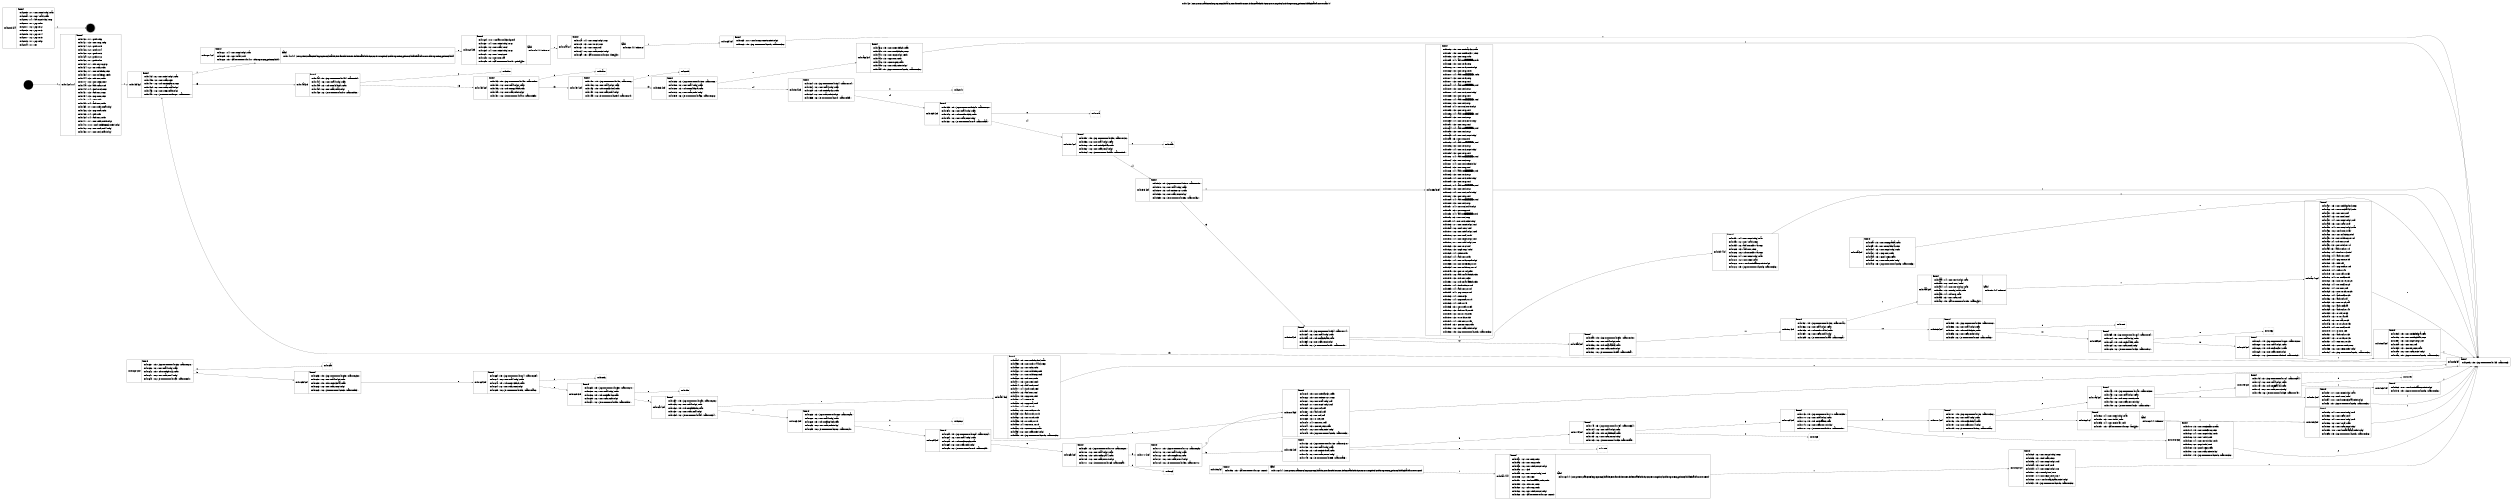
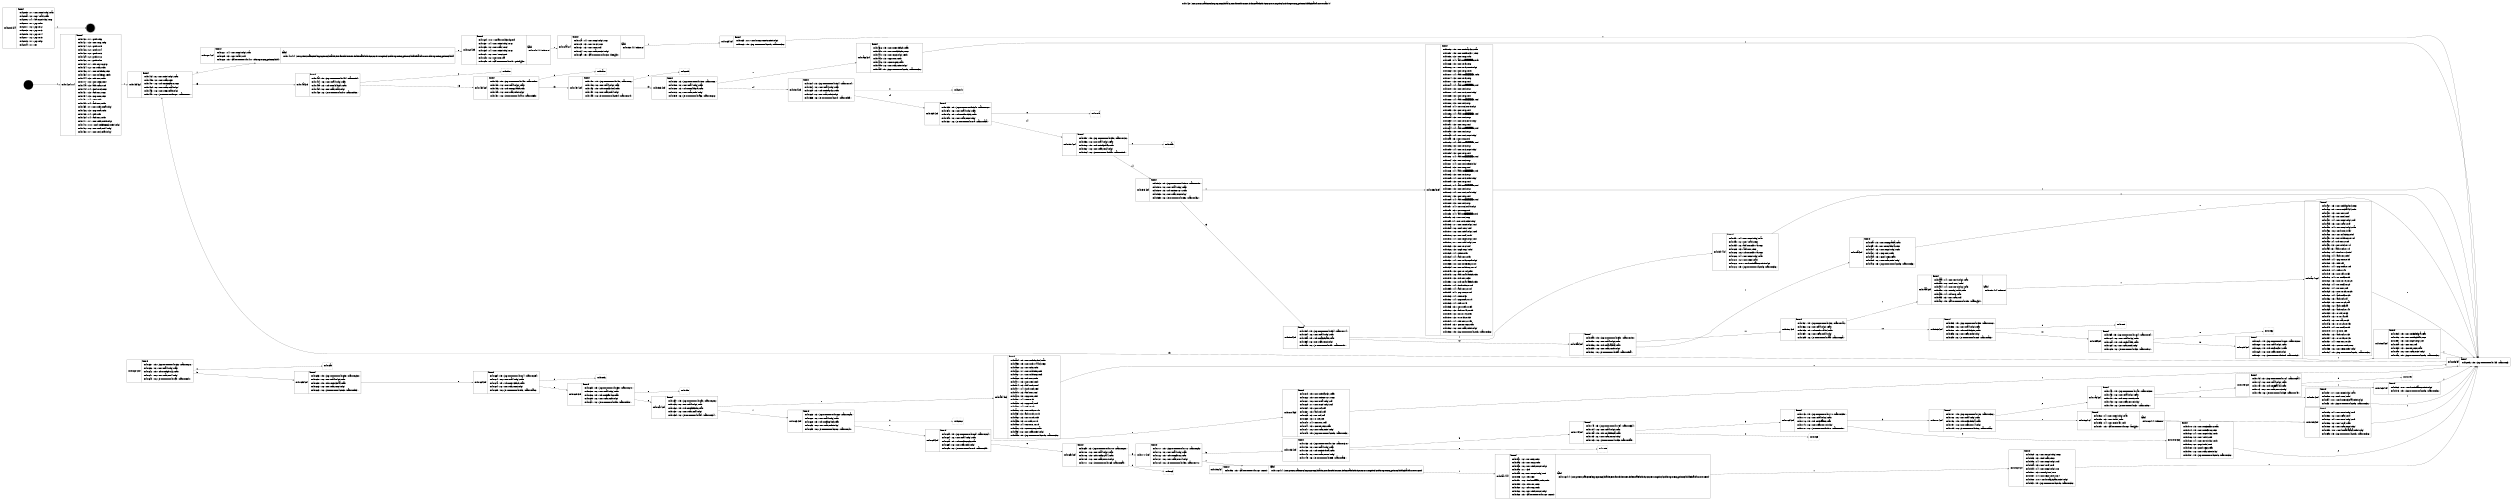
none -> (1742, 310)
(1237, 422) -> (1222, 464)
